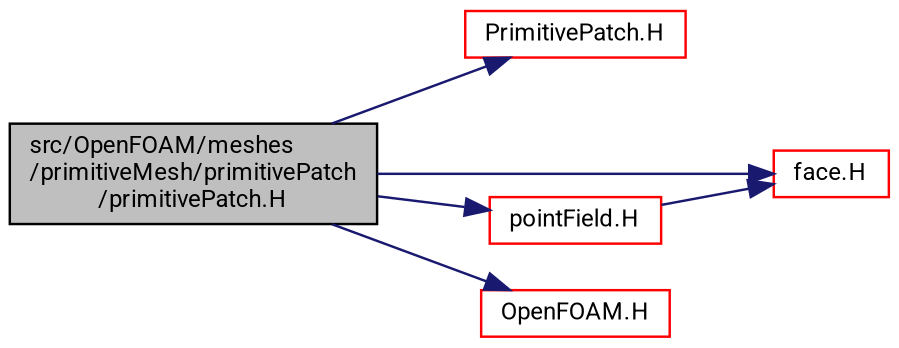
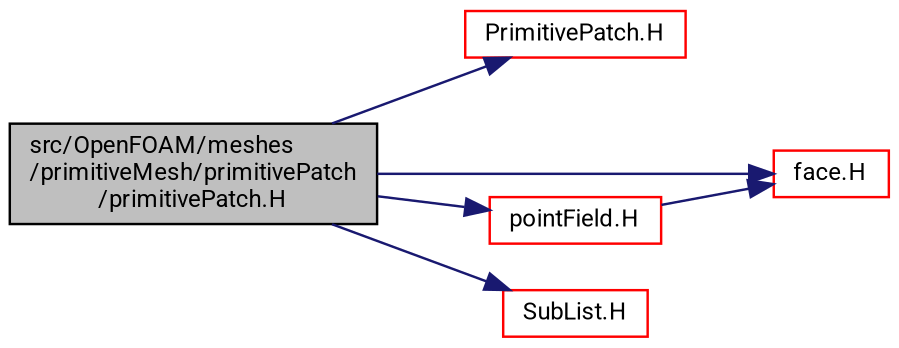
(575, 313) -> (575, 313)
